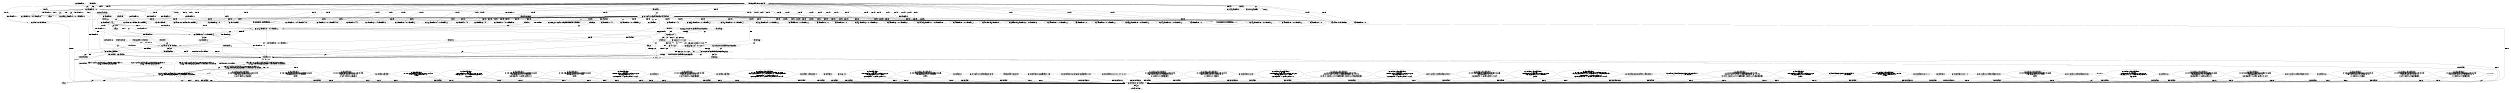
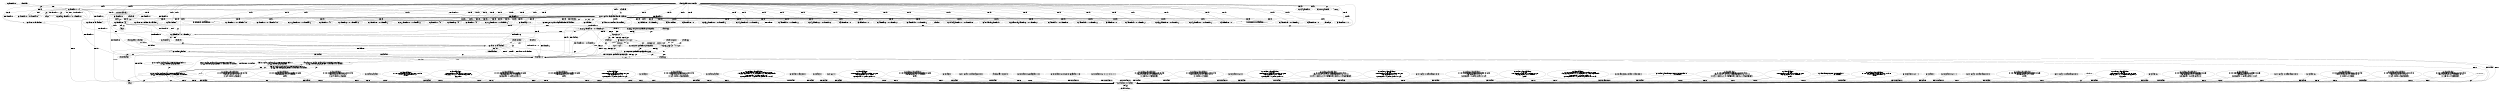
(515, 17) -> (878, 7)
(482, 57) -> none
